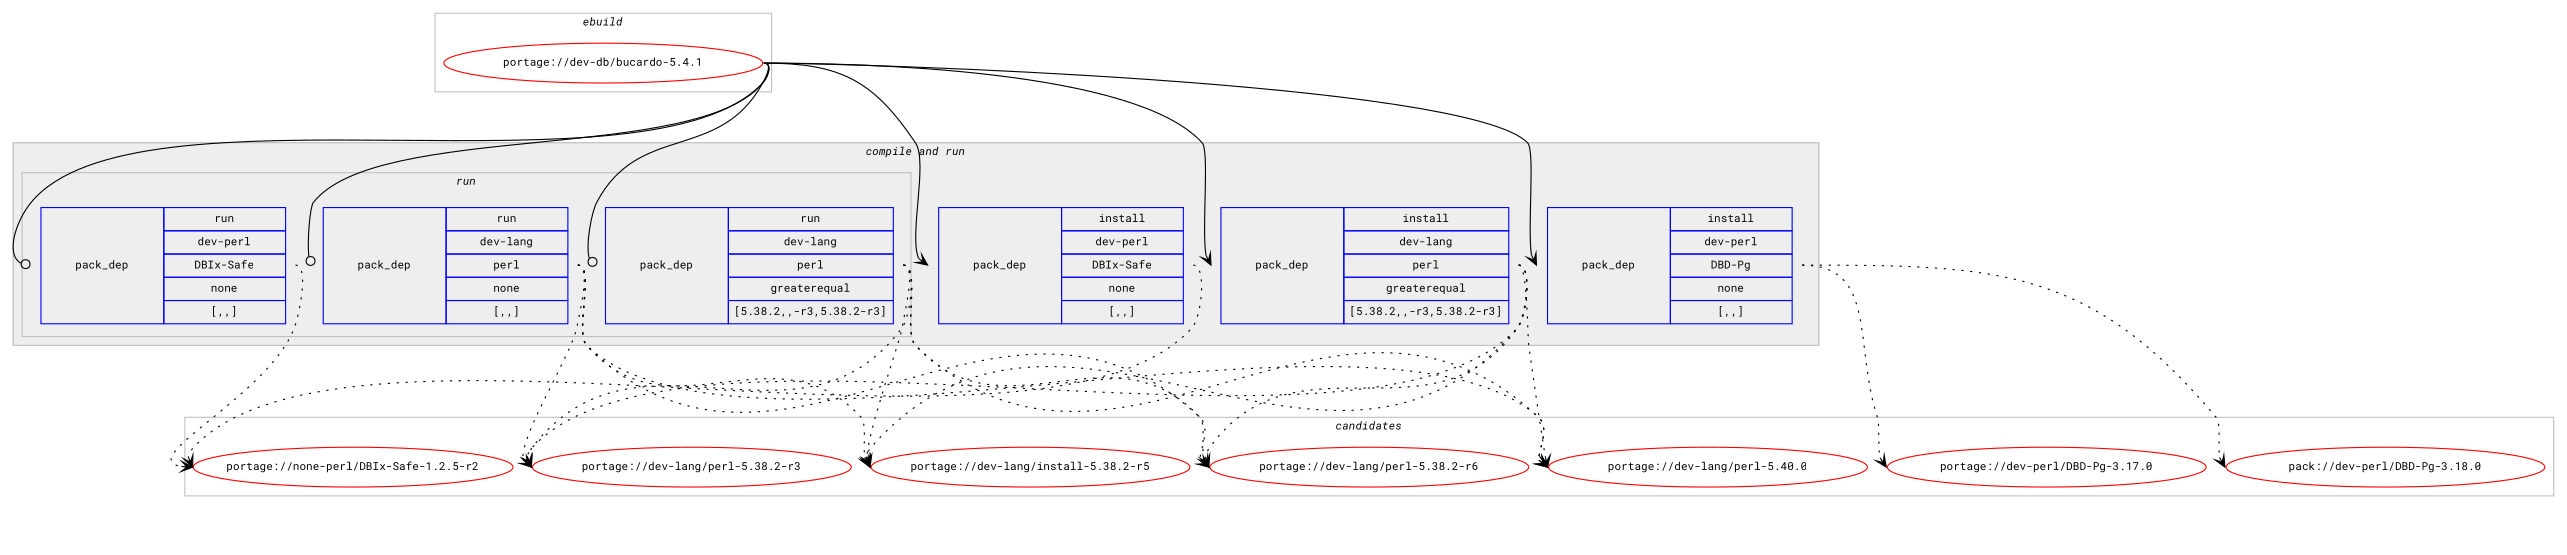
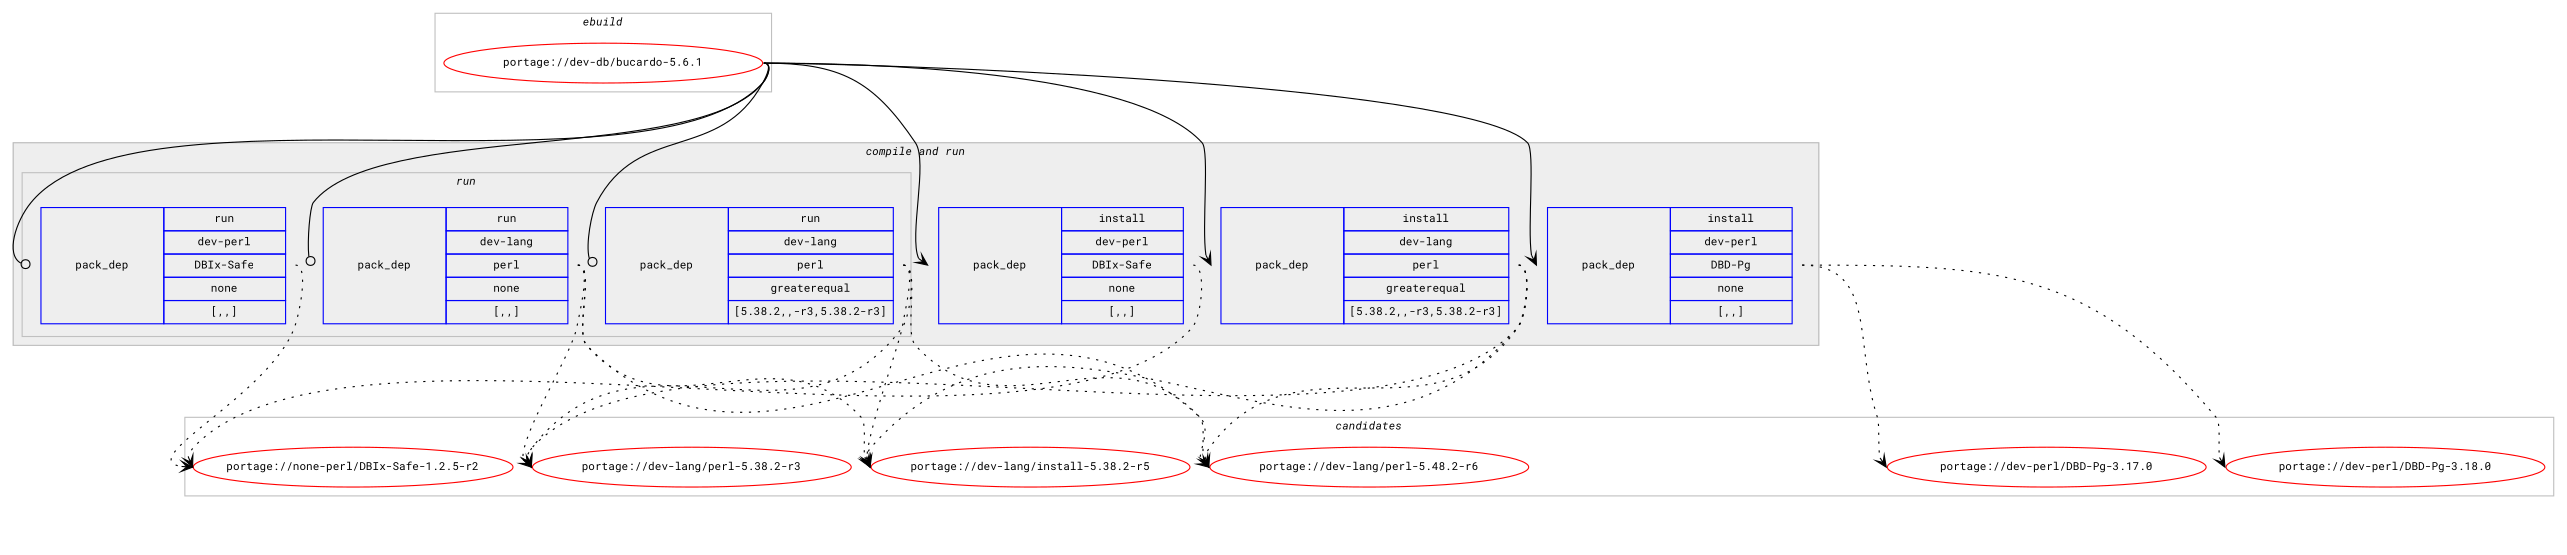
(603, 63) -> (603, 63)
(1369, 467) -> (1369, 467)
(1708, 467) -> none
(2385, 467) -> (2385, 467)
